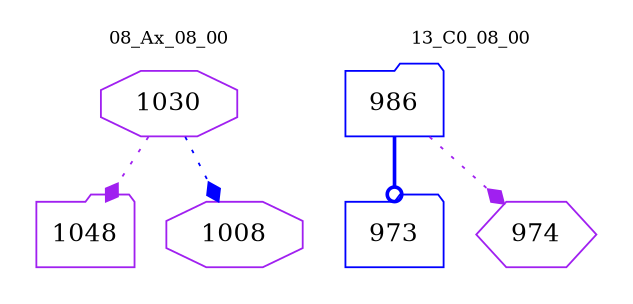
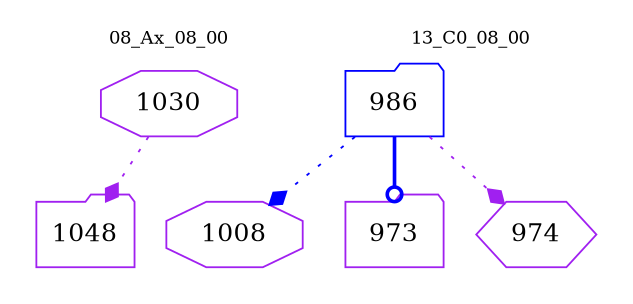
(197, 159) -> (304, 177)
(395, 235) -> (395, 235)
